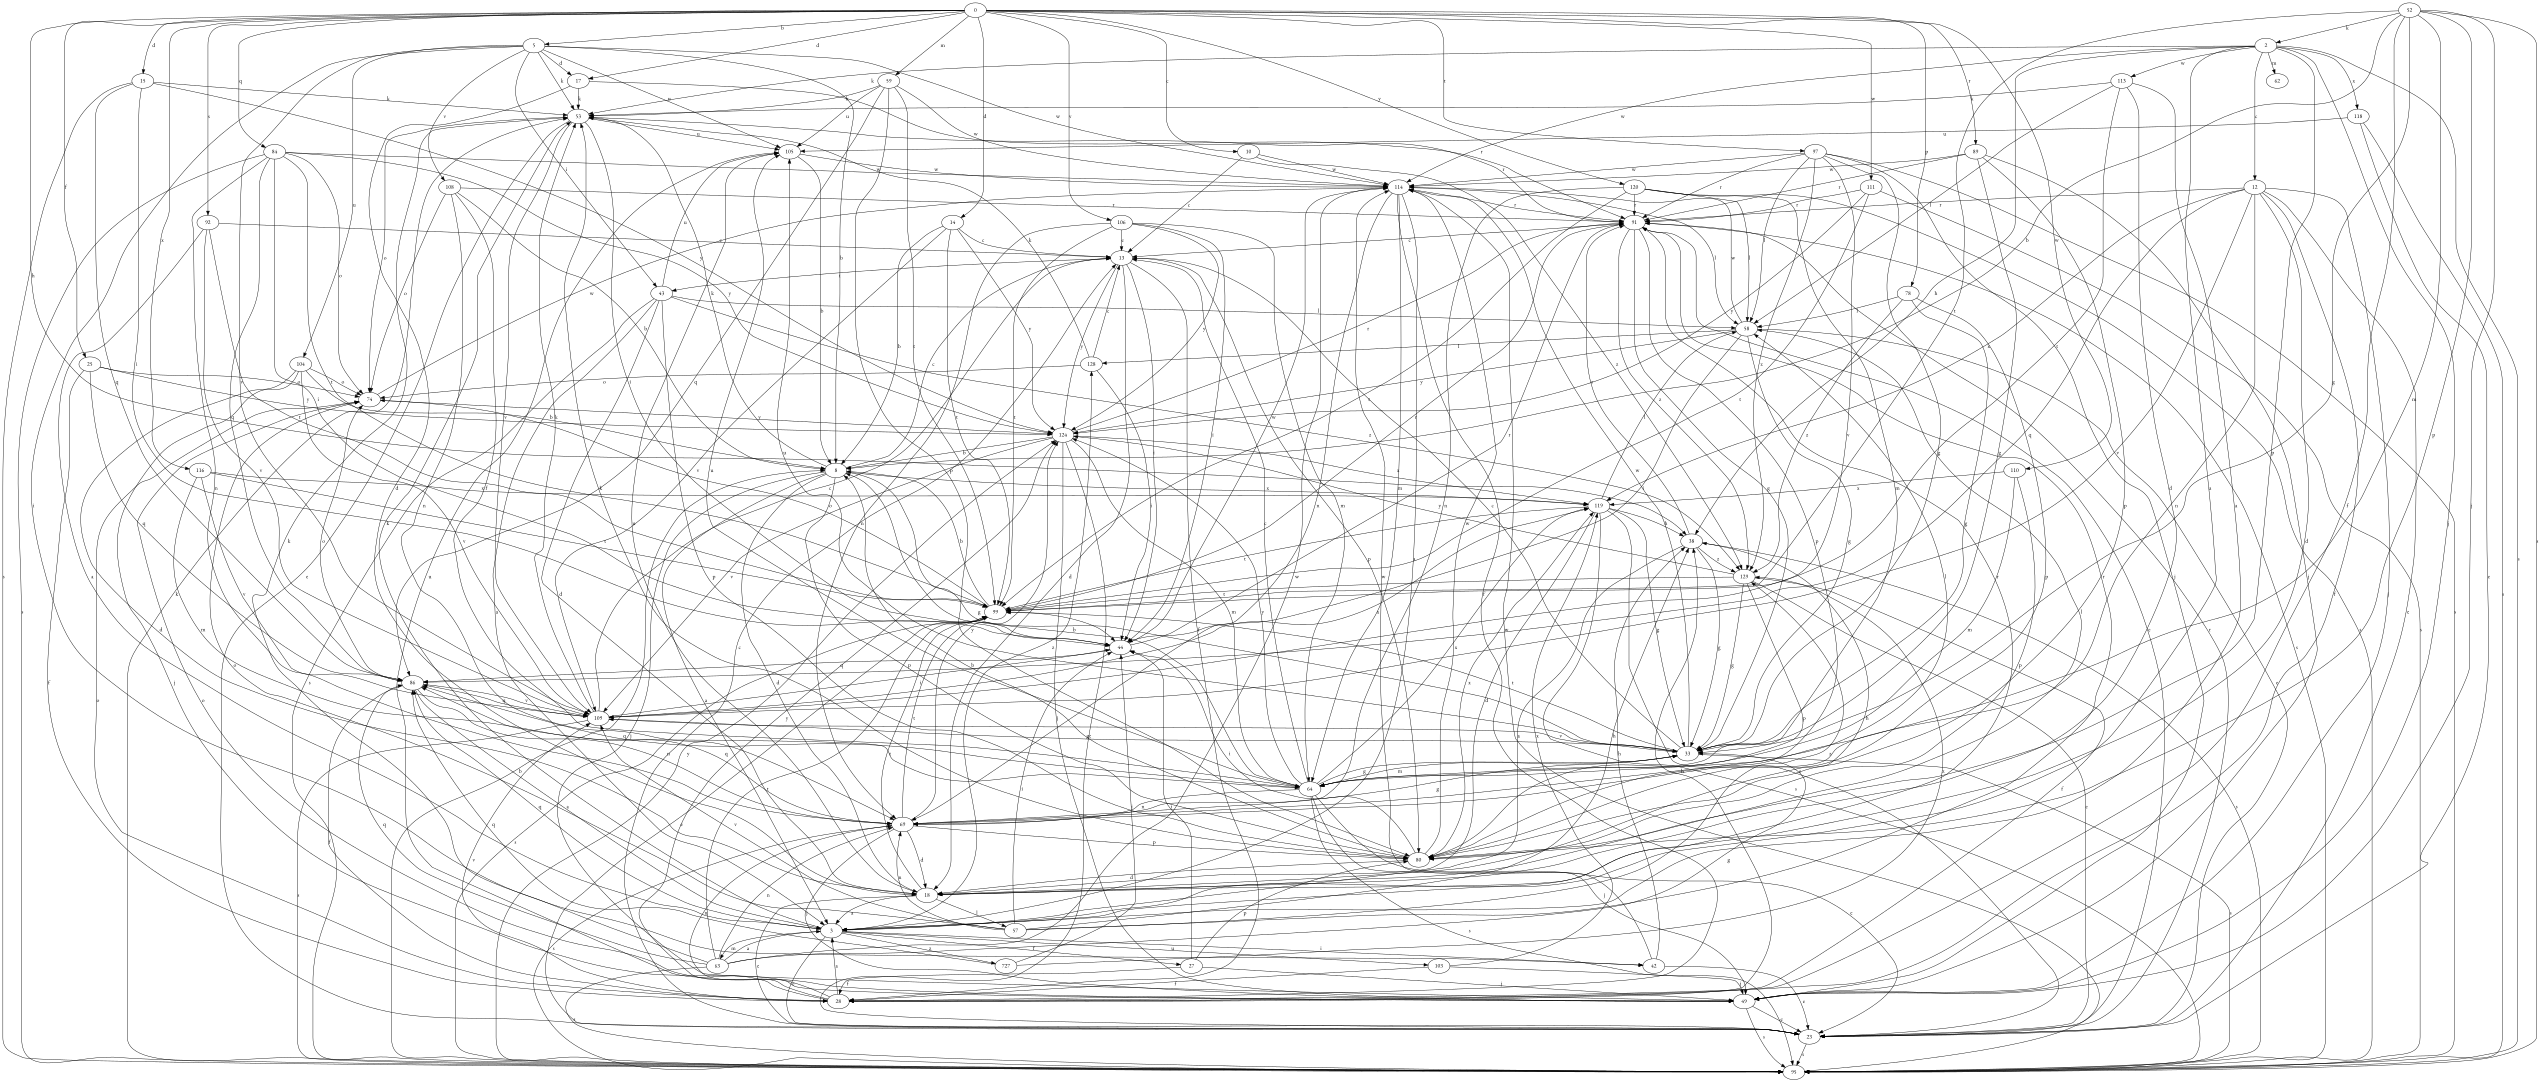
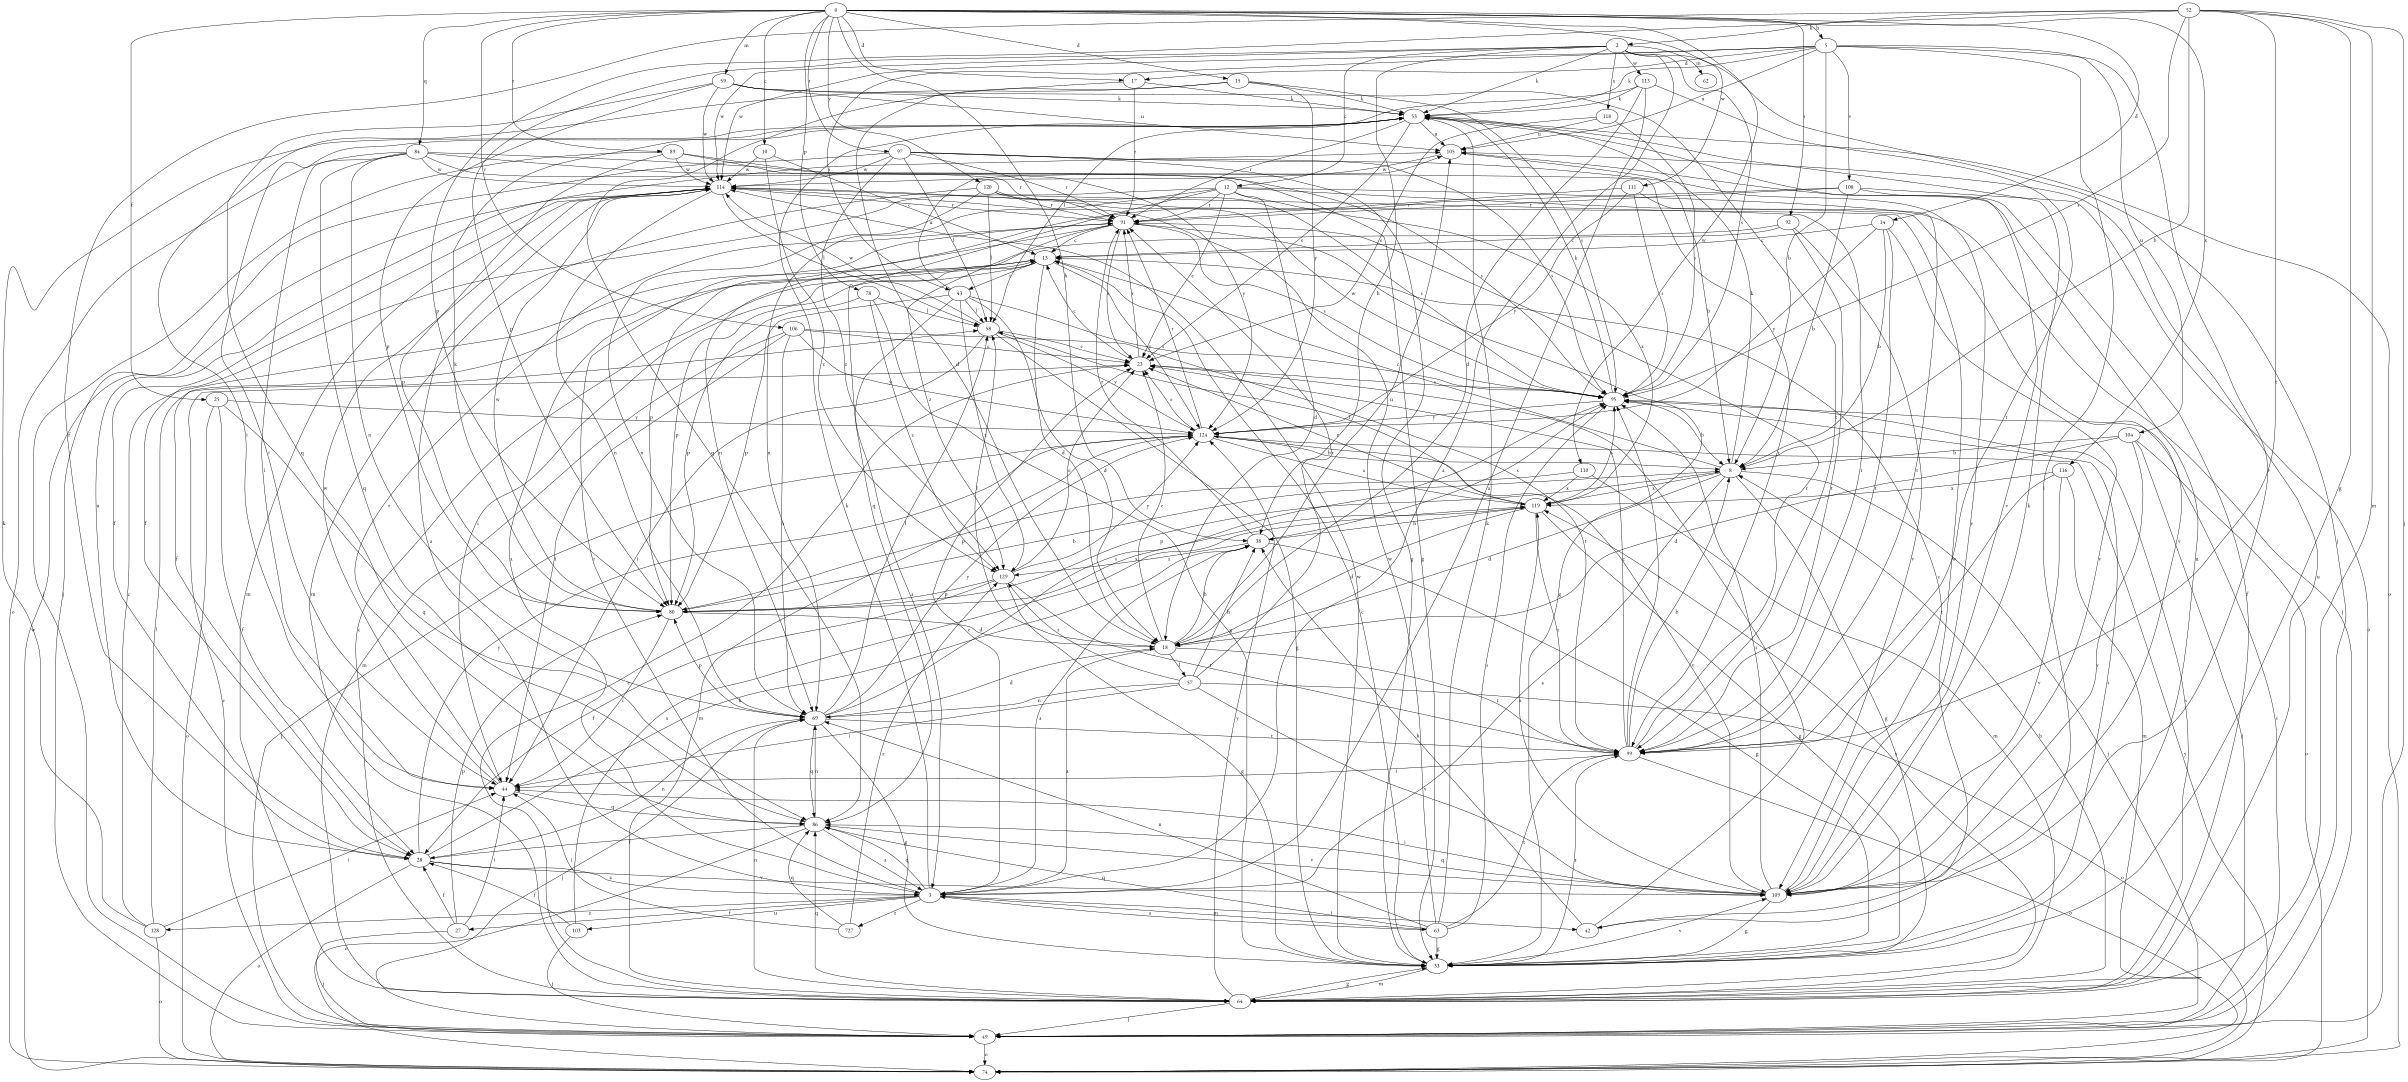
(1122, 238) -> (957, 346)
(1421, 346) -> (311, 386)
